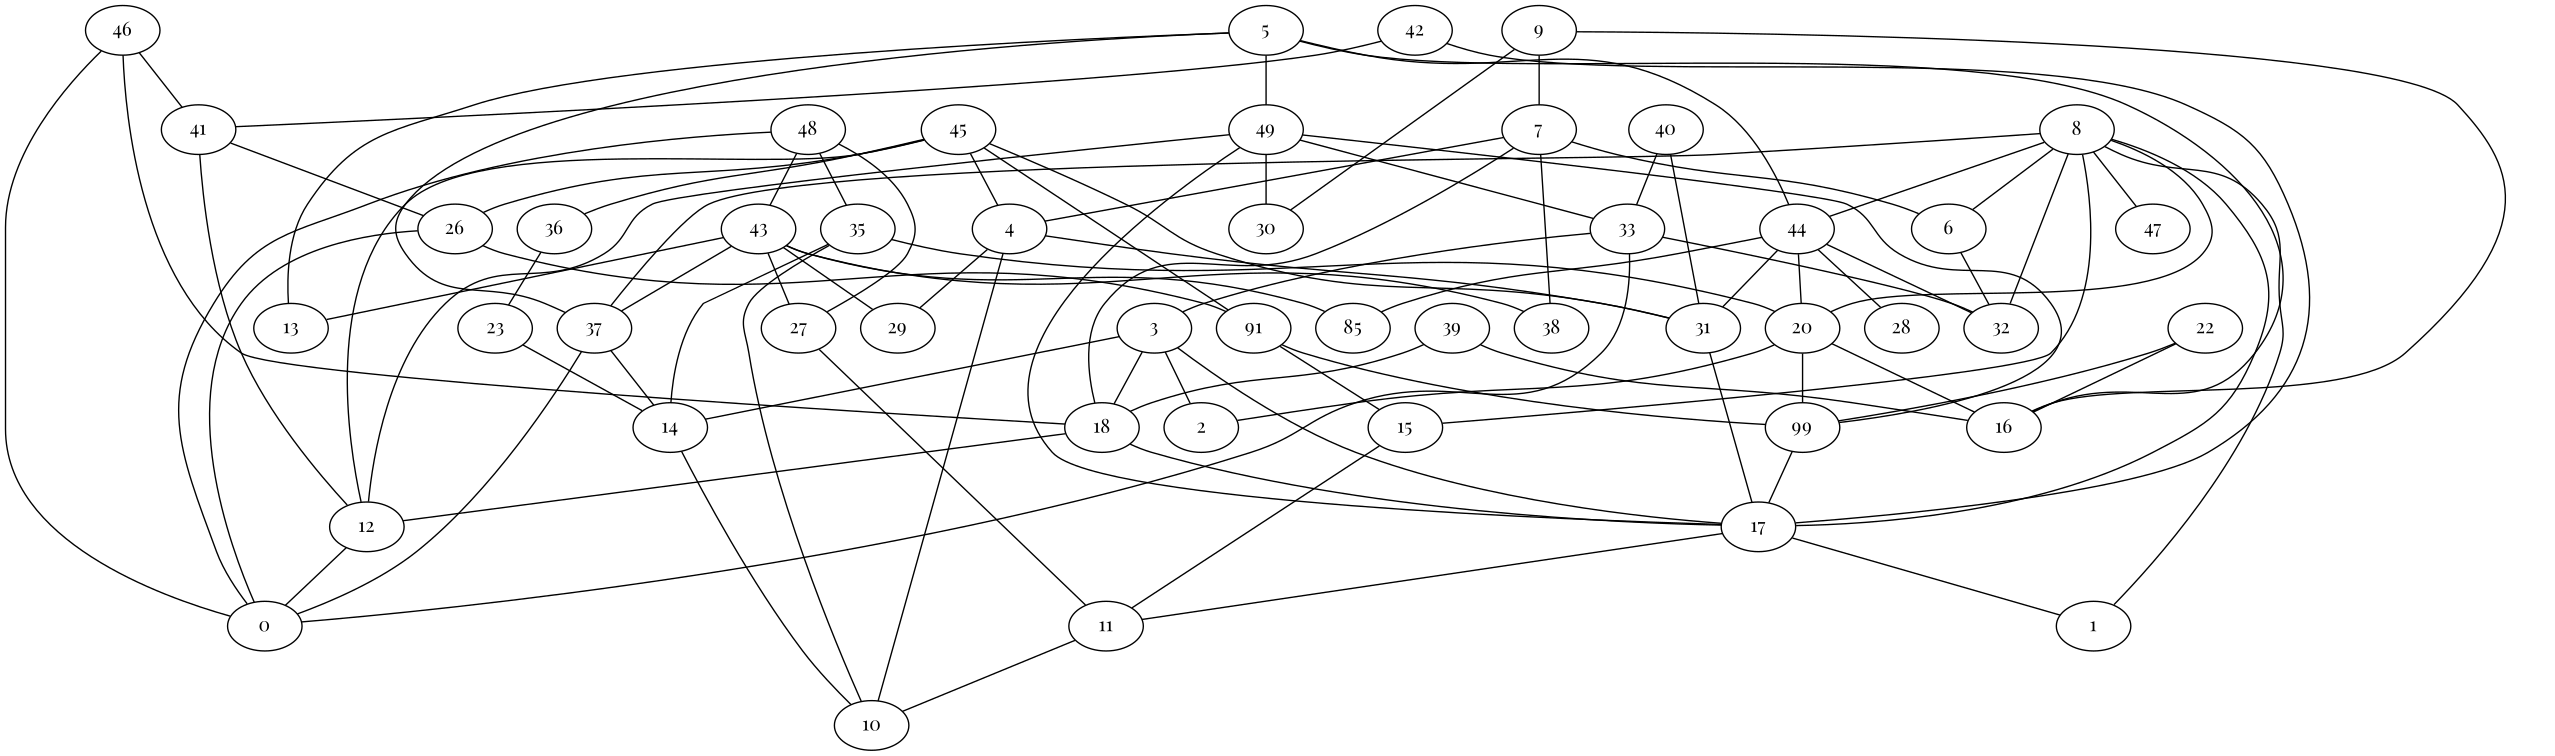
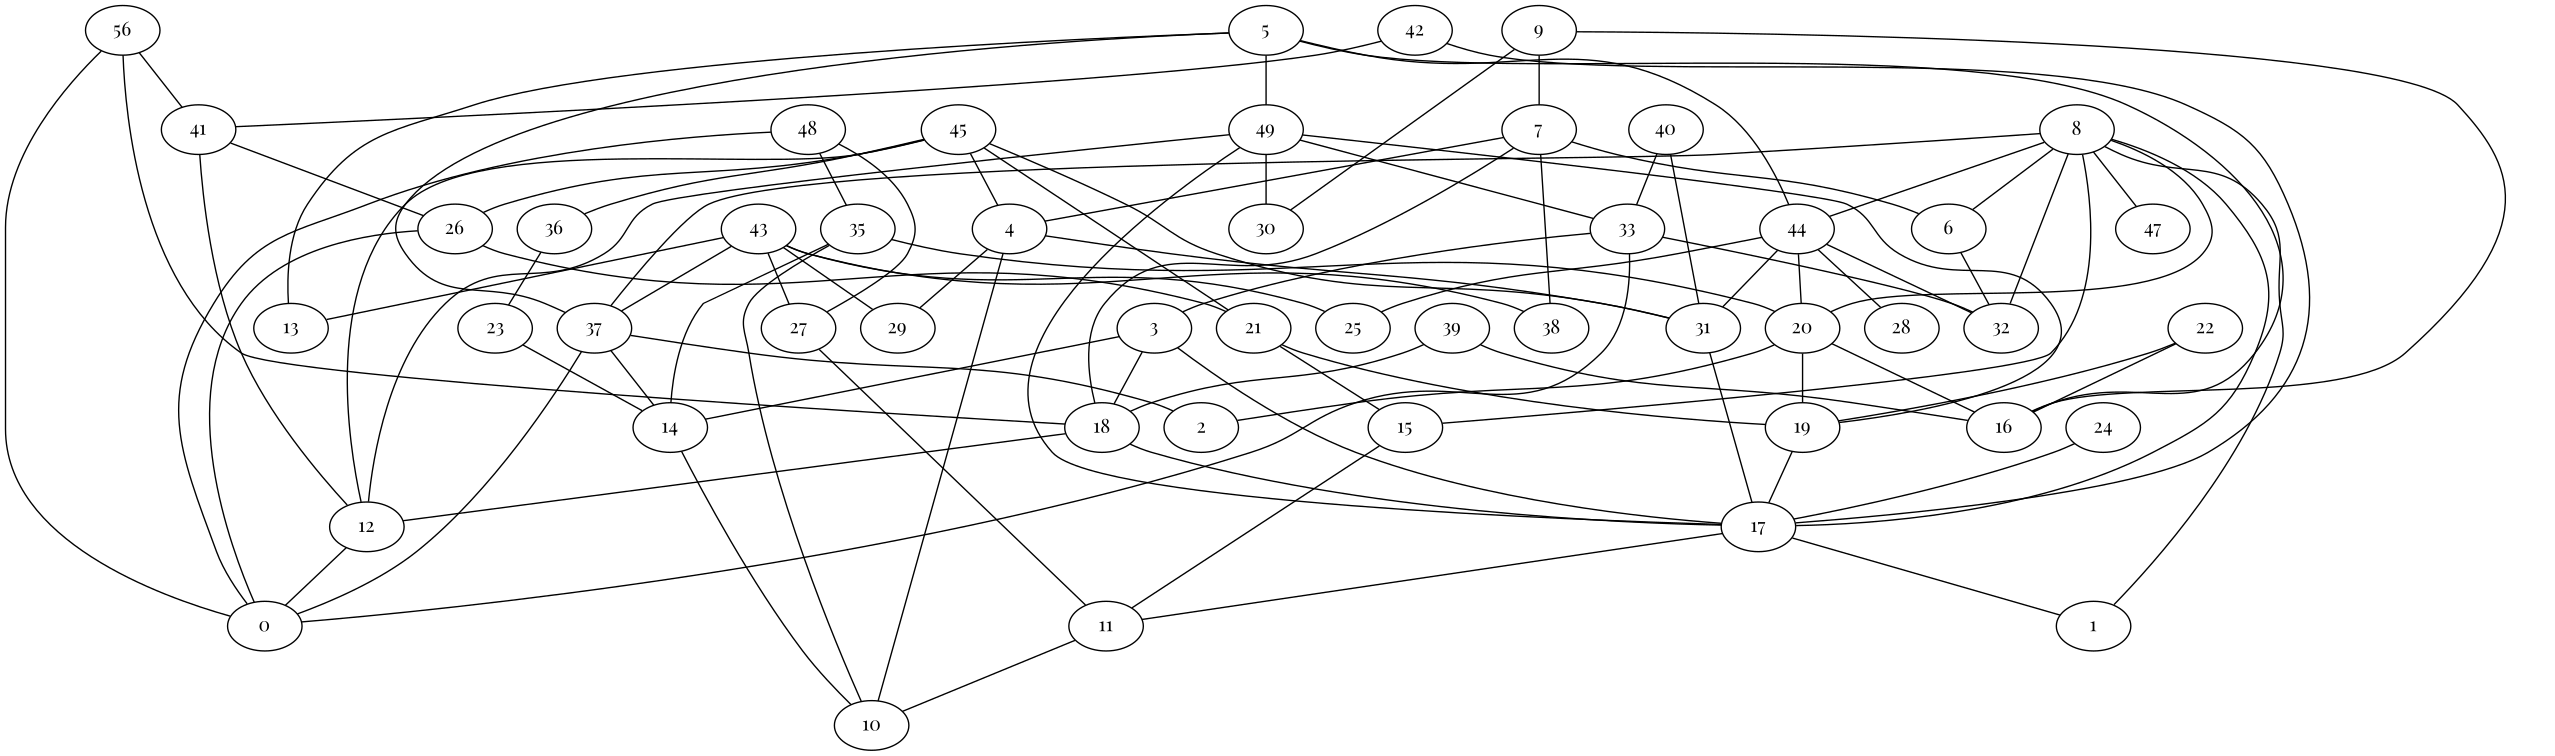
(123, 30) -> (123, 30)
(783, 179) -> none
(1254, 328) -> (1254, 328)
(1353, 328) -> (1353, 328)
(1178, 378) -> (903, 366)
(1803, 428) -> (1803, 428)
none -> (2103, 428)
